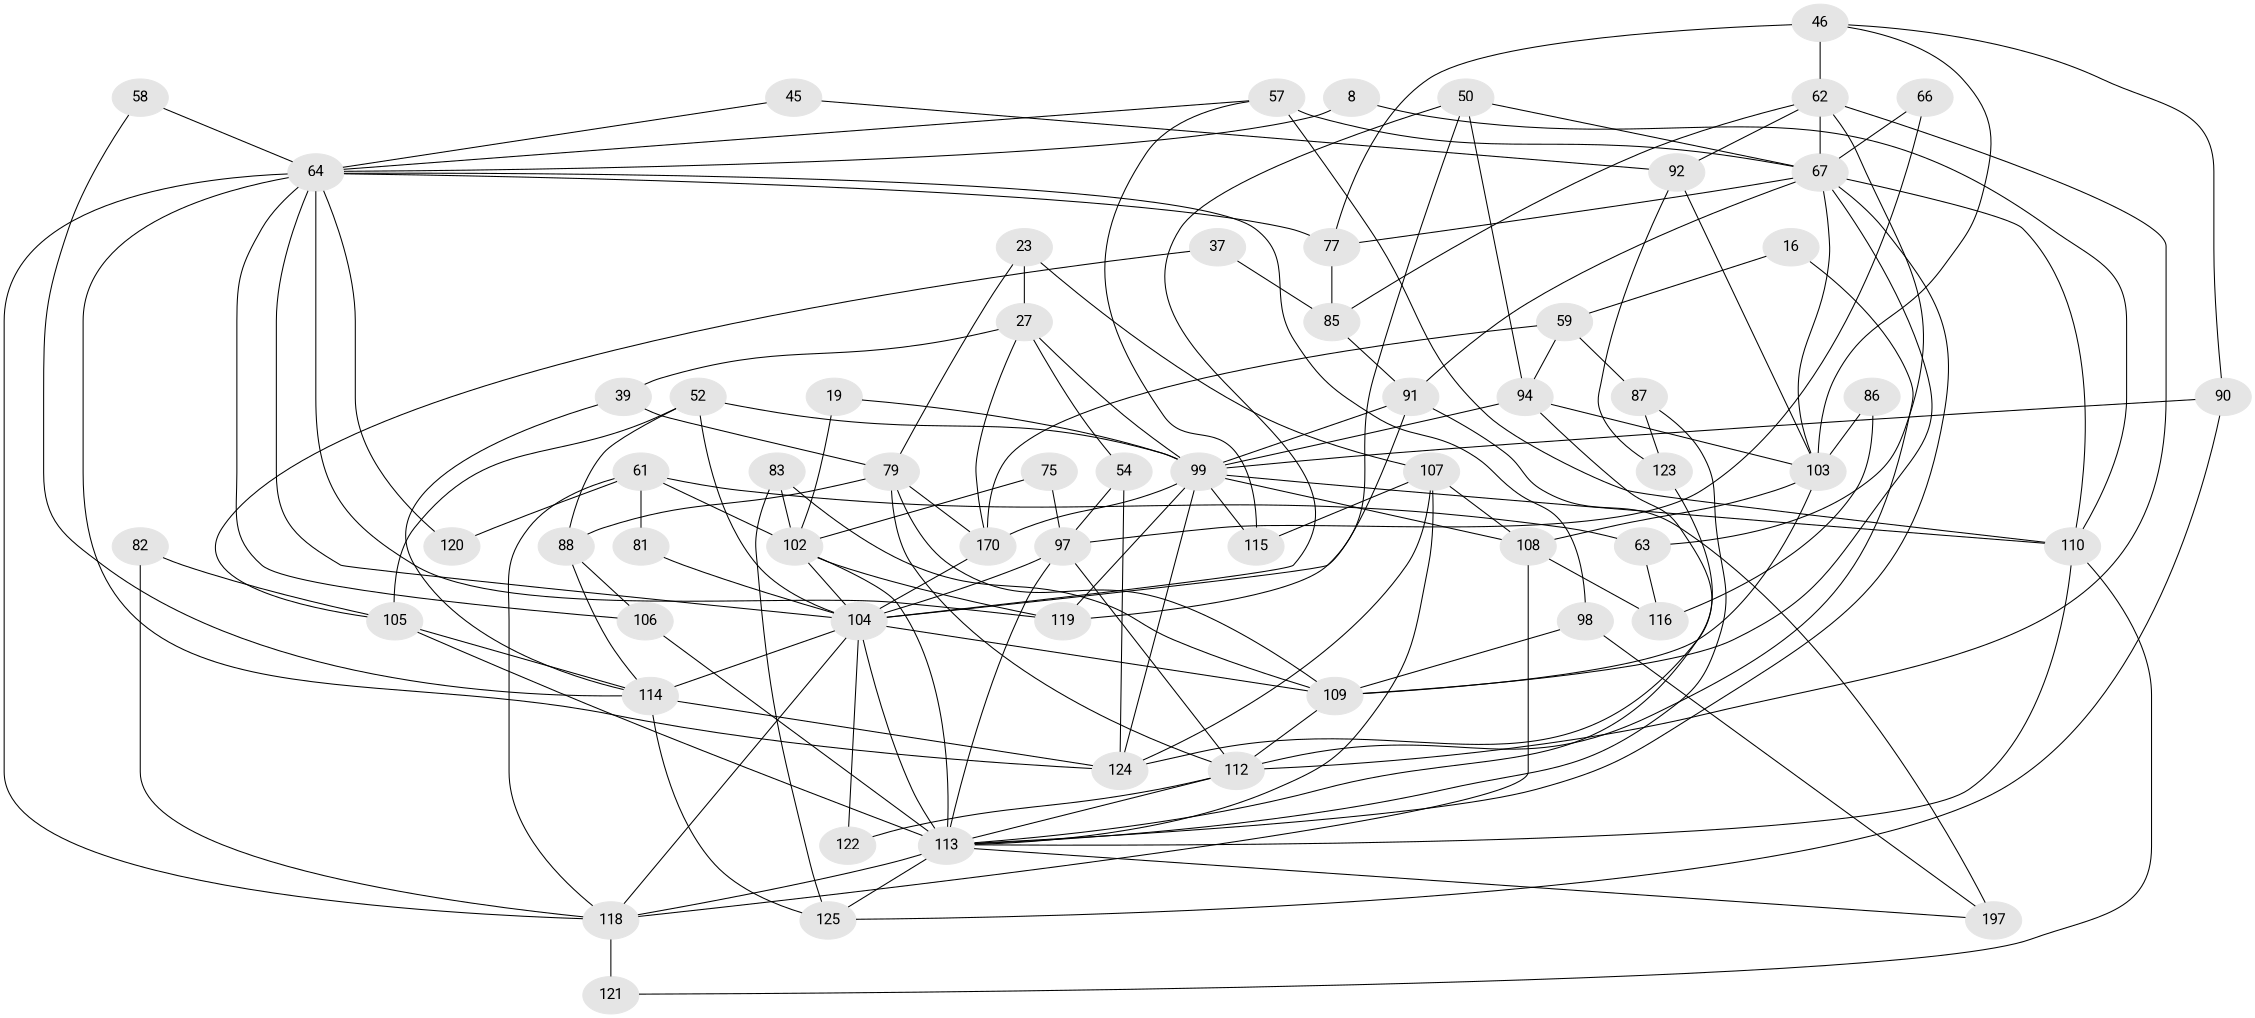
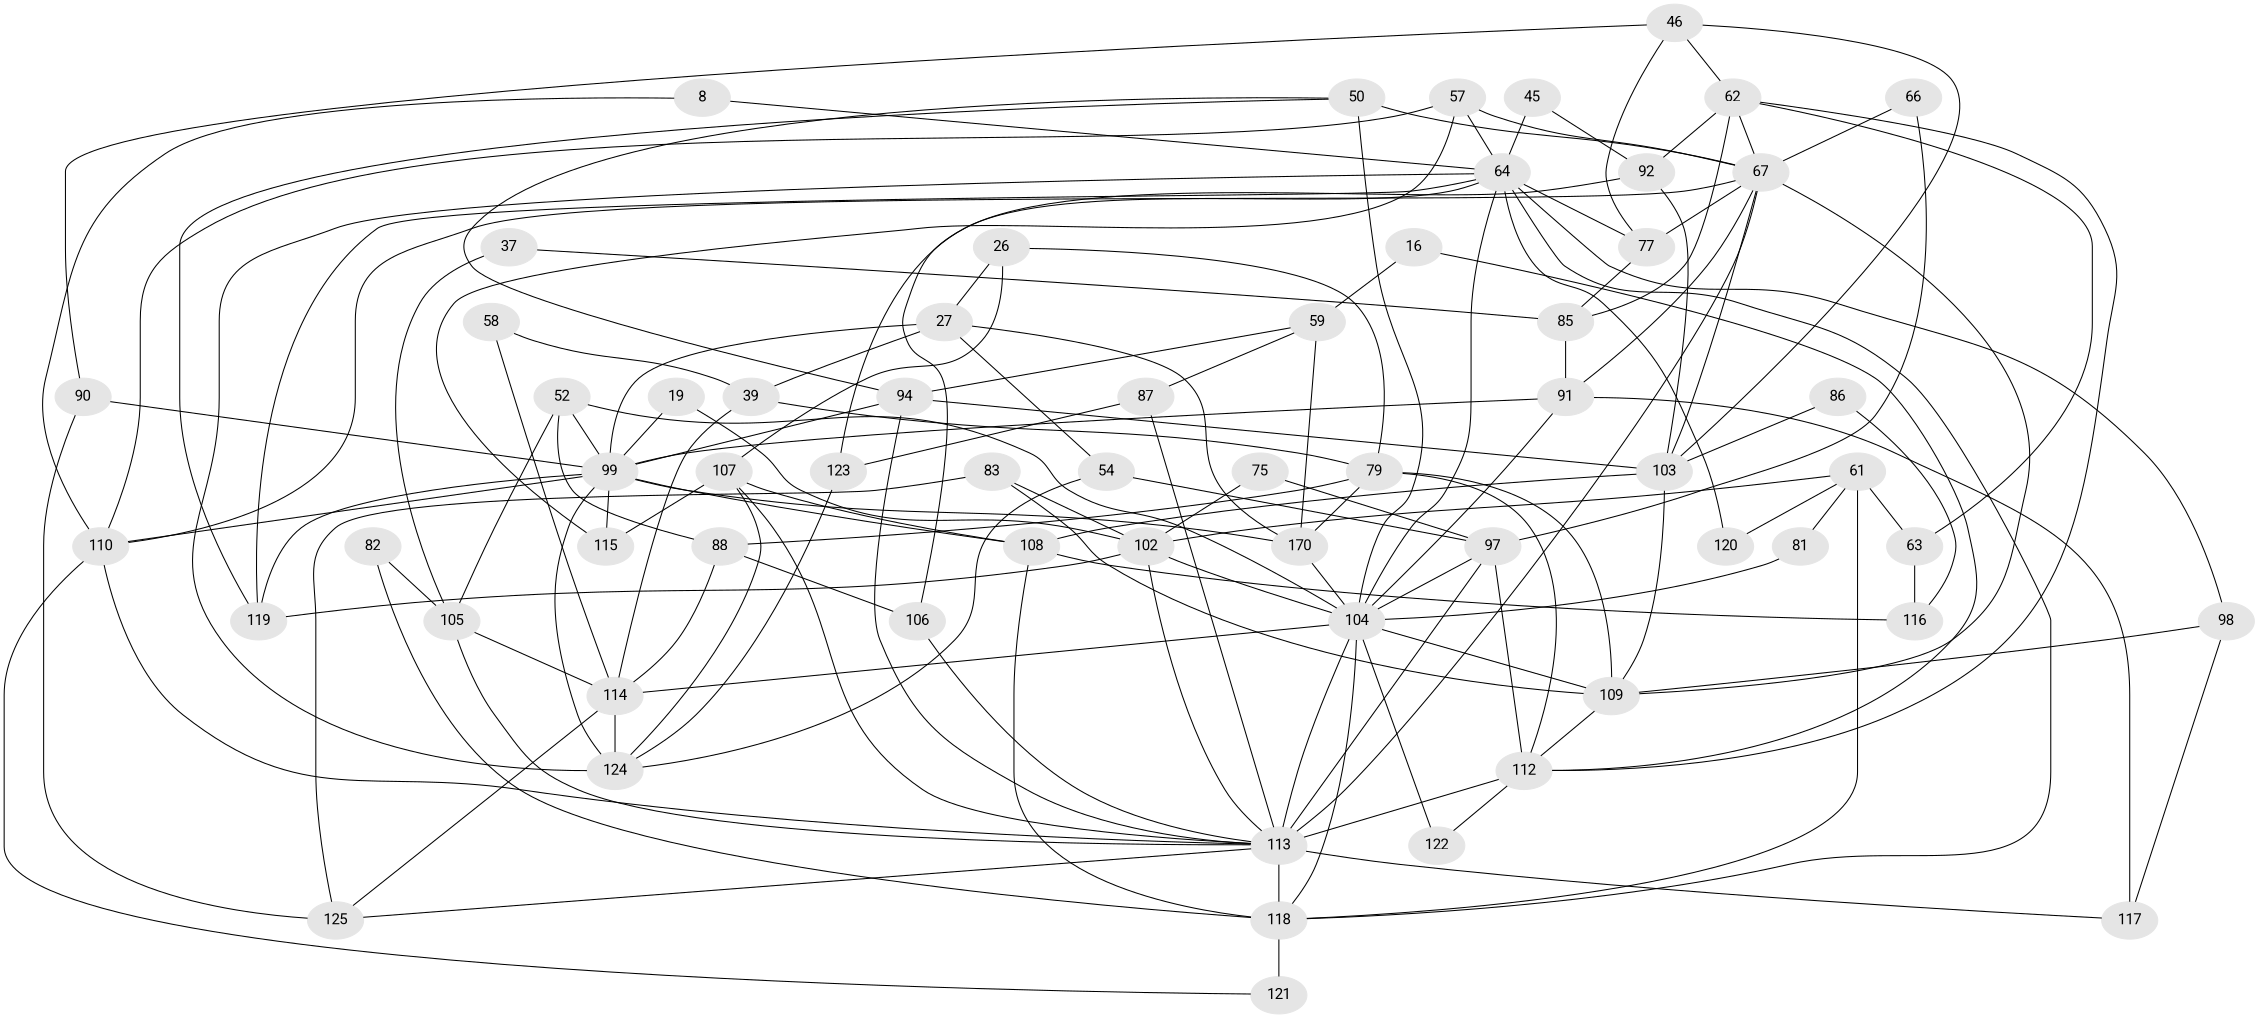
(228, 135) -> (622, 359)
(1024, 247) -> (1001, 247)
(1994, 920) -> (2130, 920)
